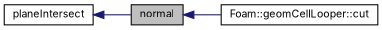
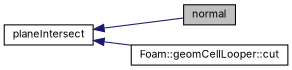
(208, 15) -> (118, 44)
